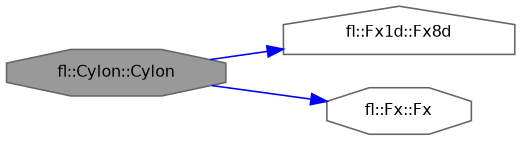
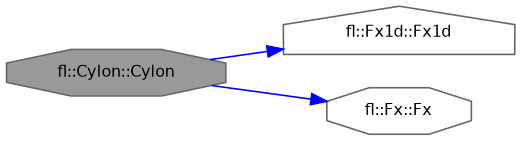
(399, 33) -> (399, 33)
